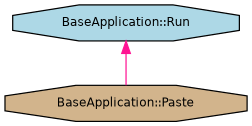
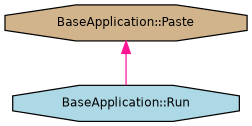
(126, 70) -> (126, 70)
